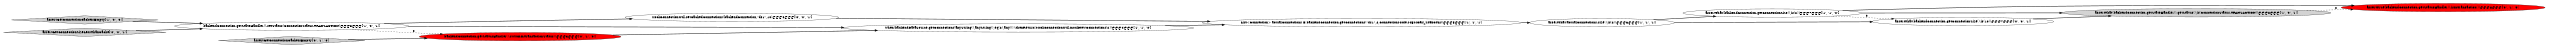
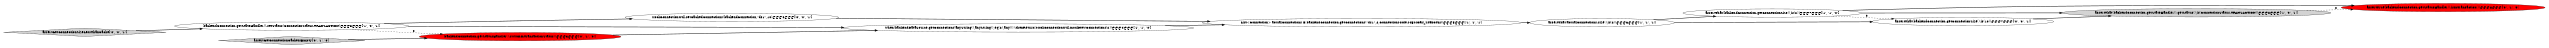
(85, 20) -> none
